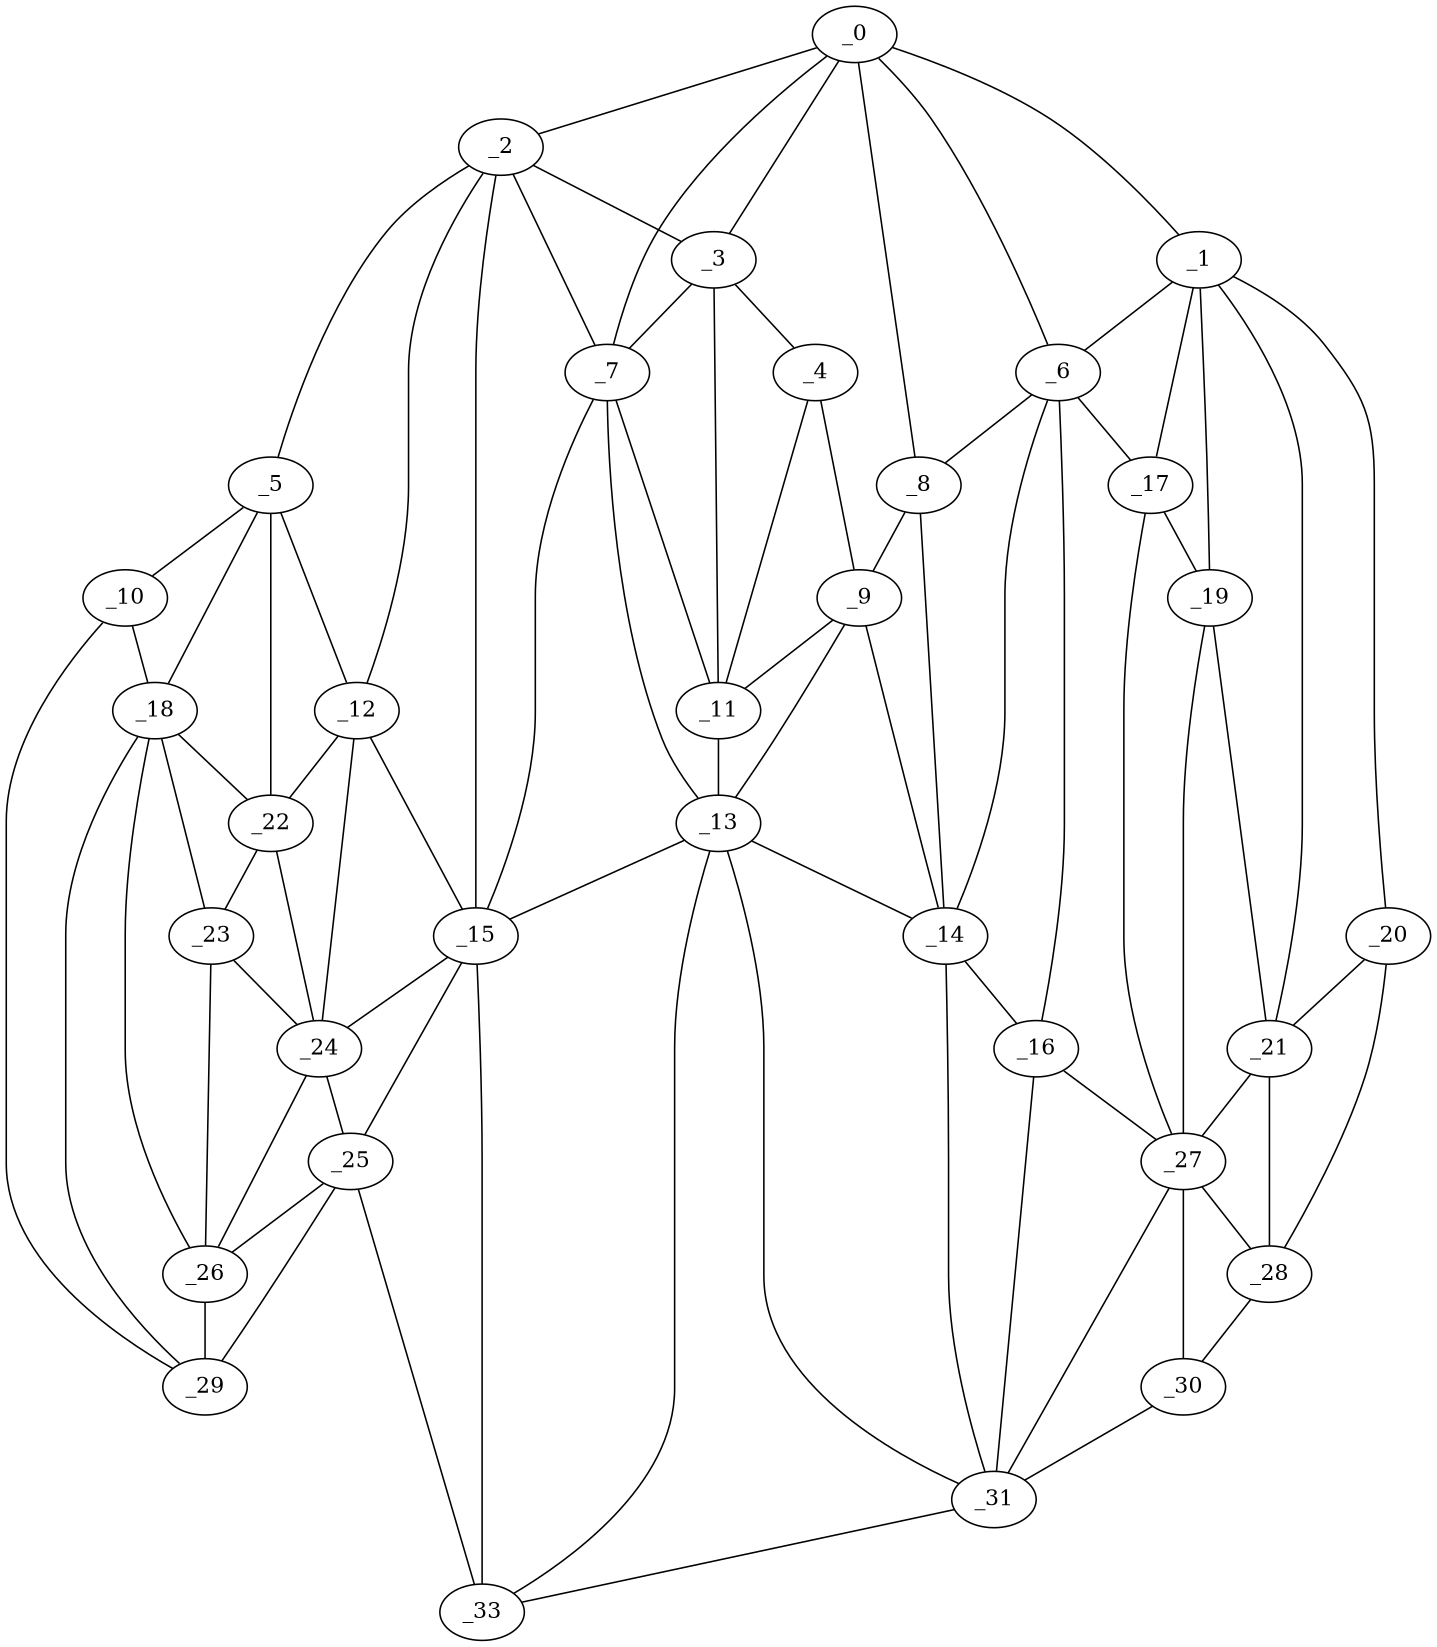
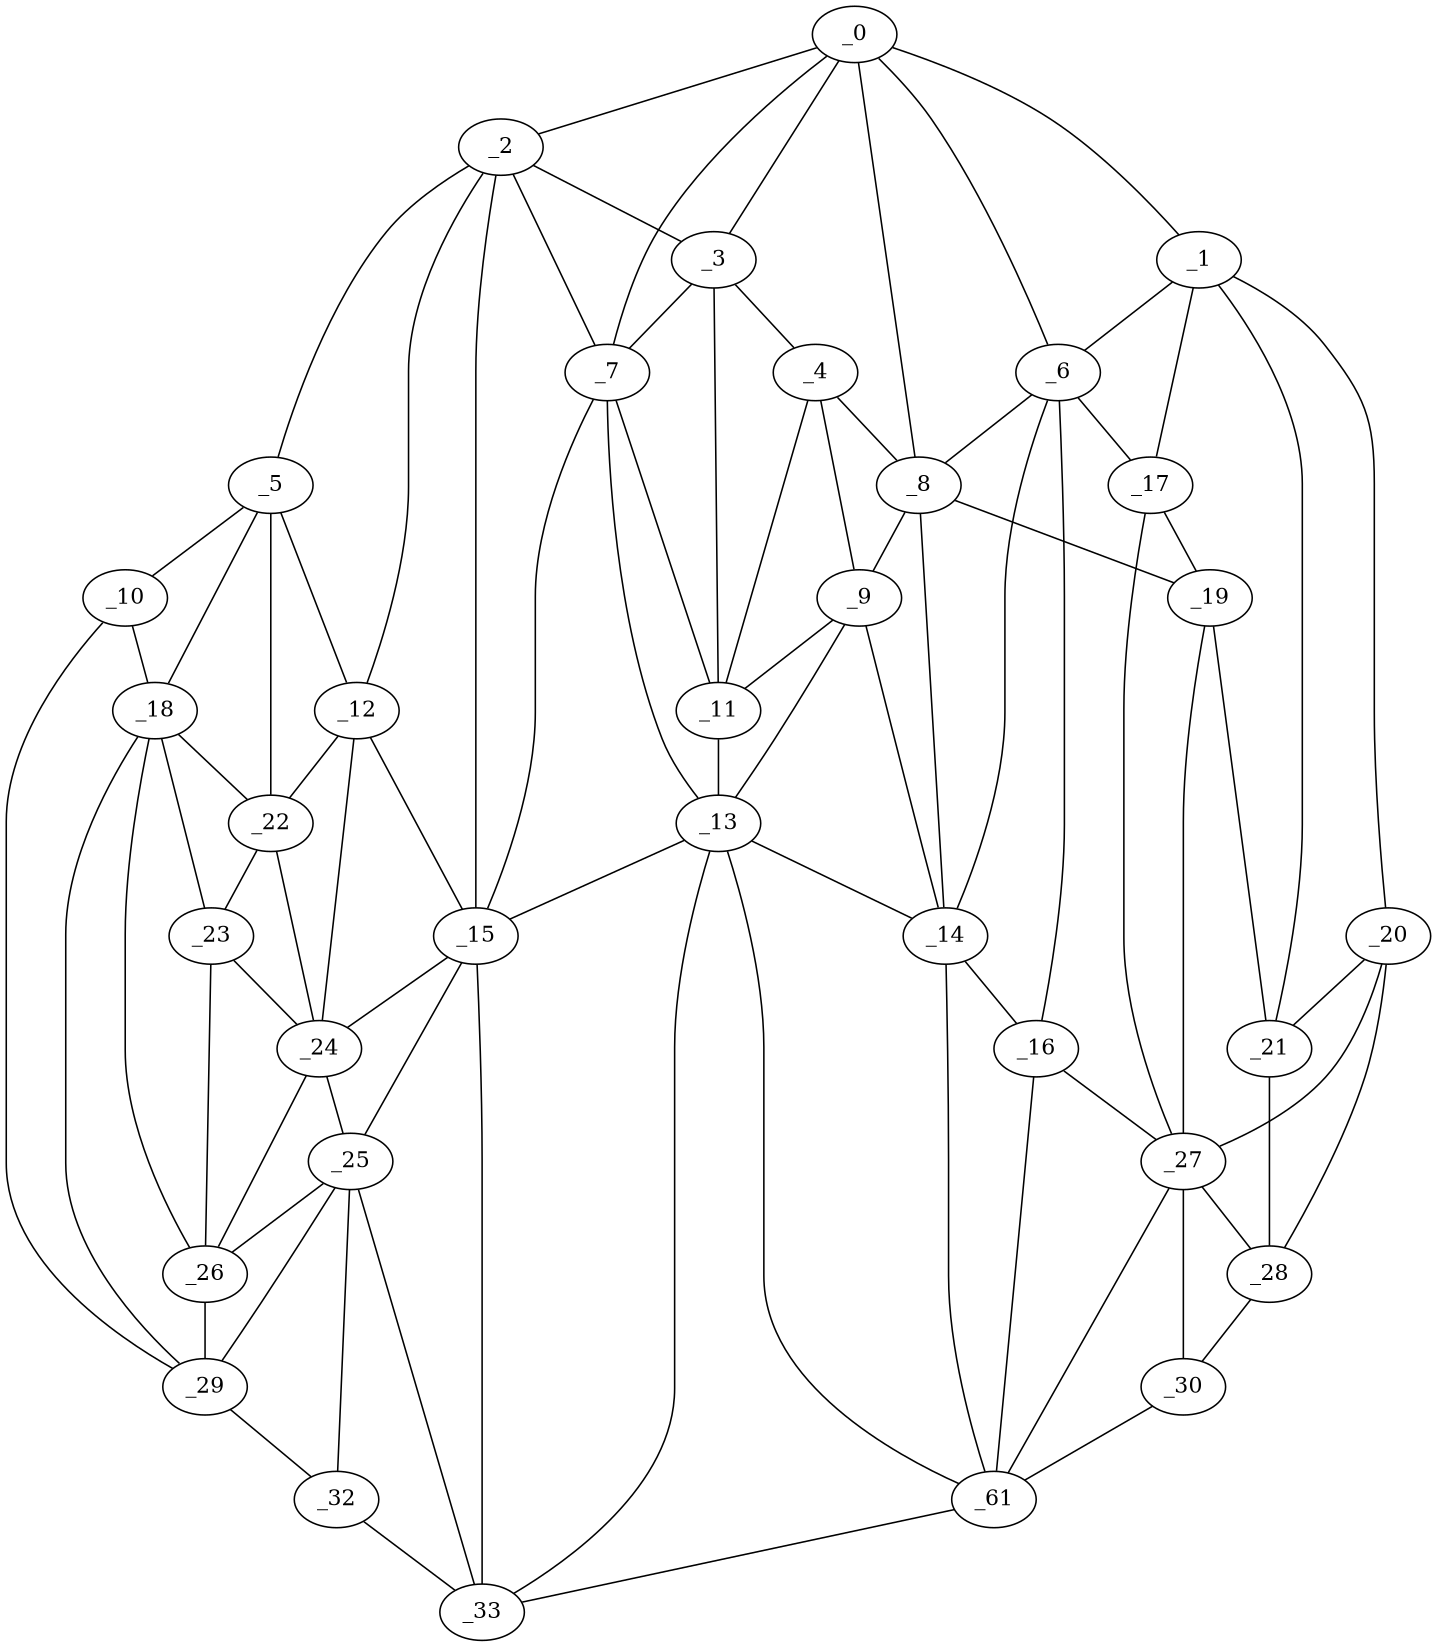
none -> (867, 429)
(1206, 429) -> (1054, 538)
(1226, 1105) -> (1326, 1077)
none -> (337, 1500)
(994, 1500) -> (994, 1500)
